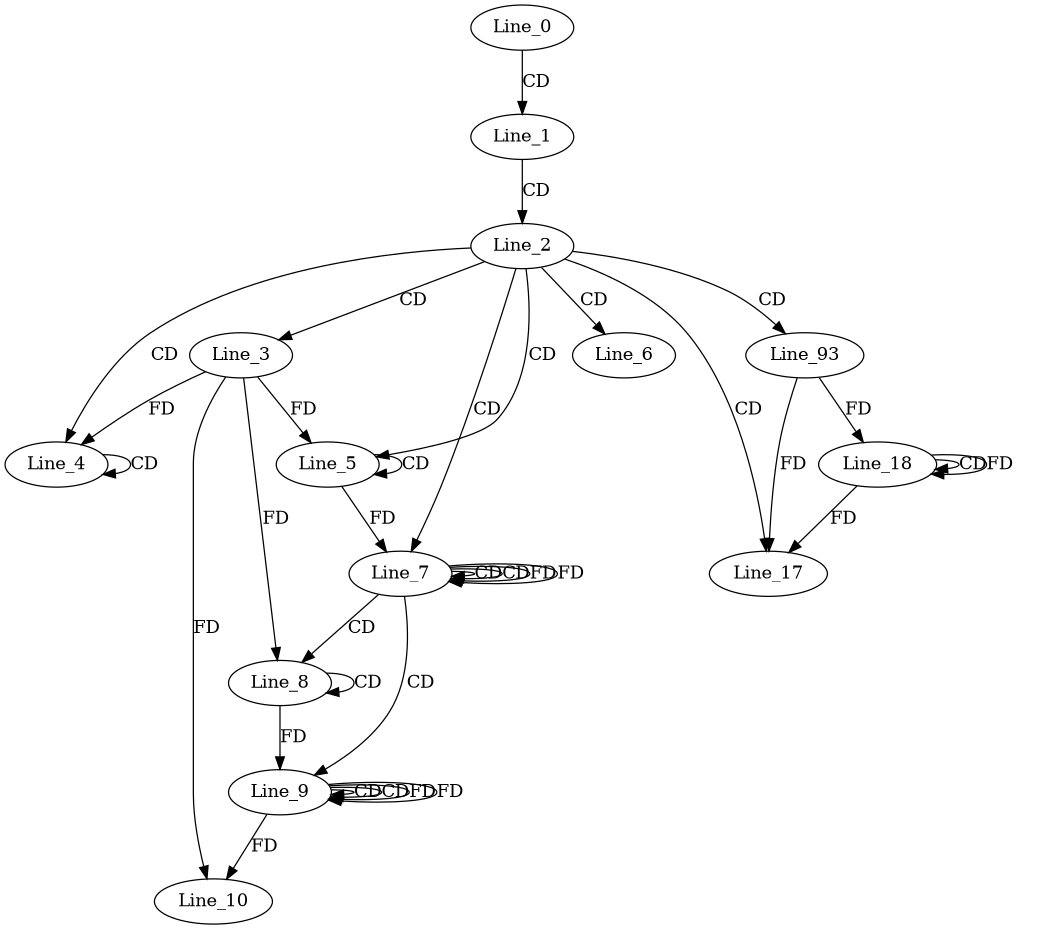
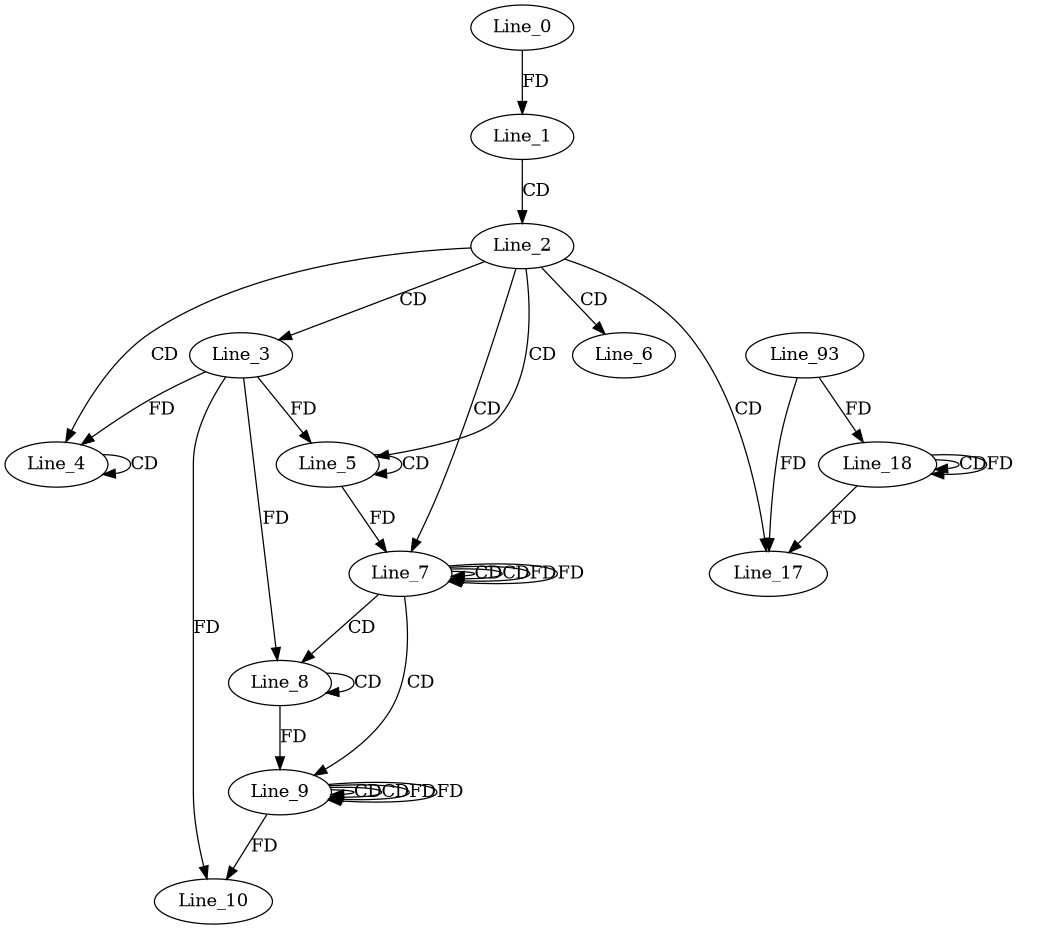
(536, 82) -> (536, 82)
(680, 273) -> none
